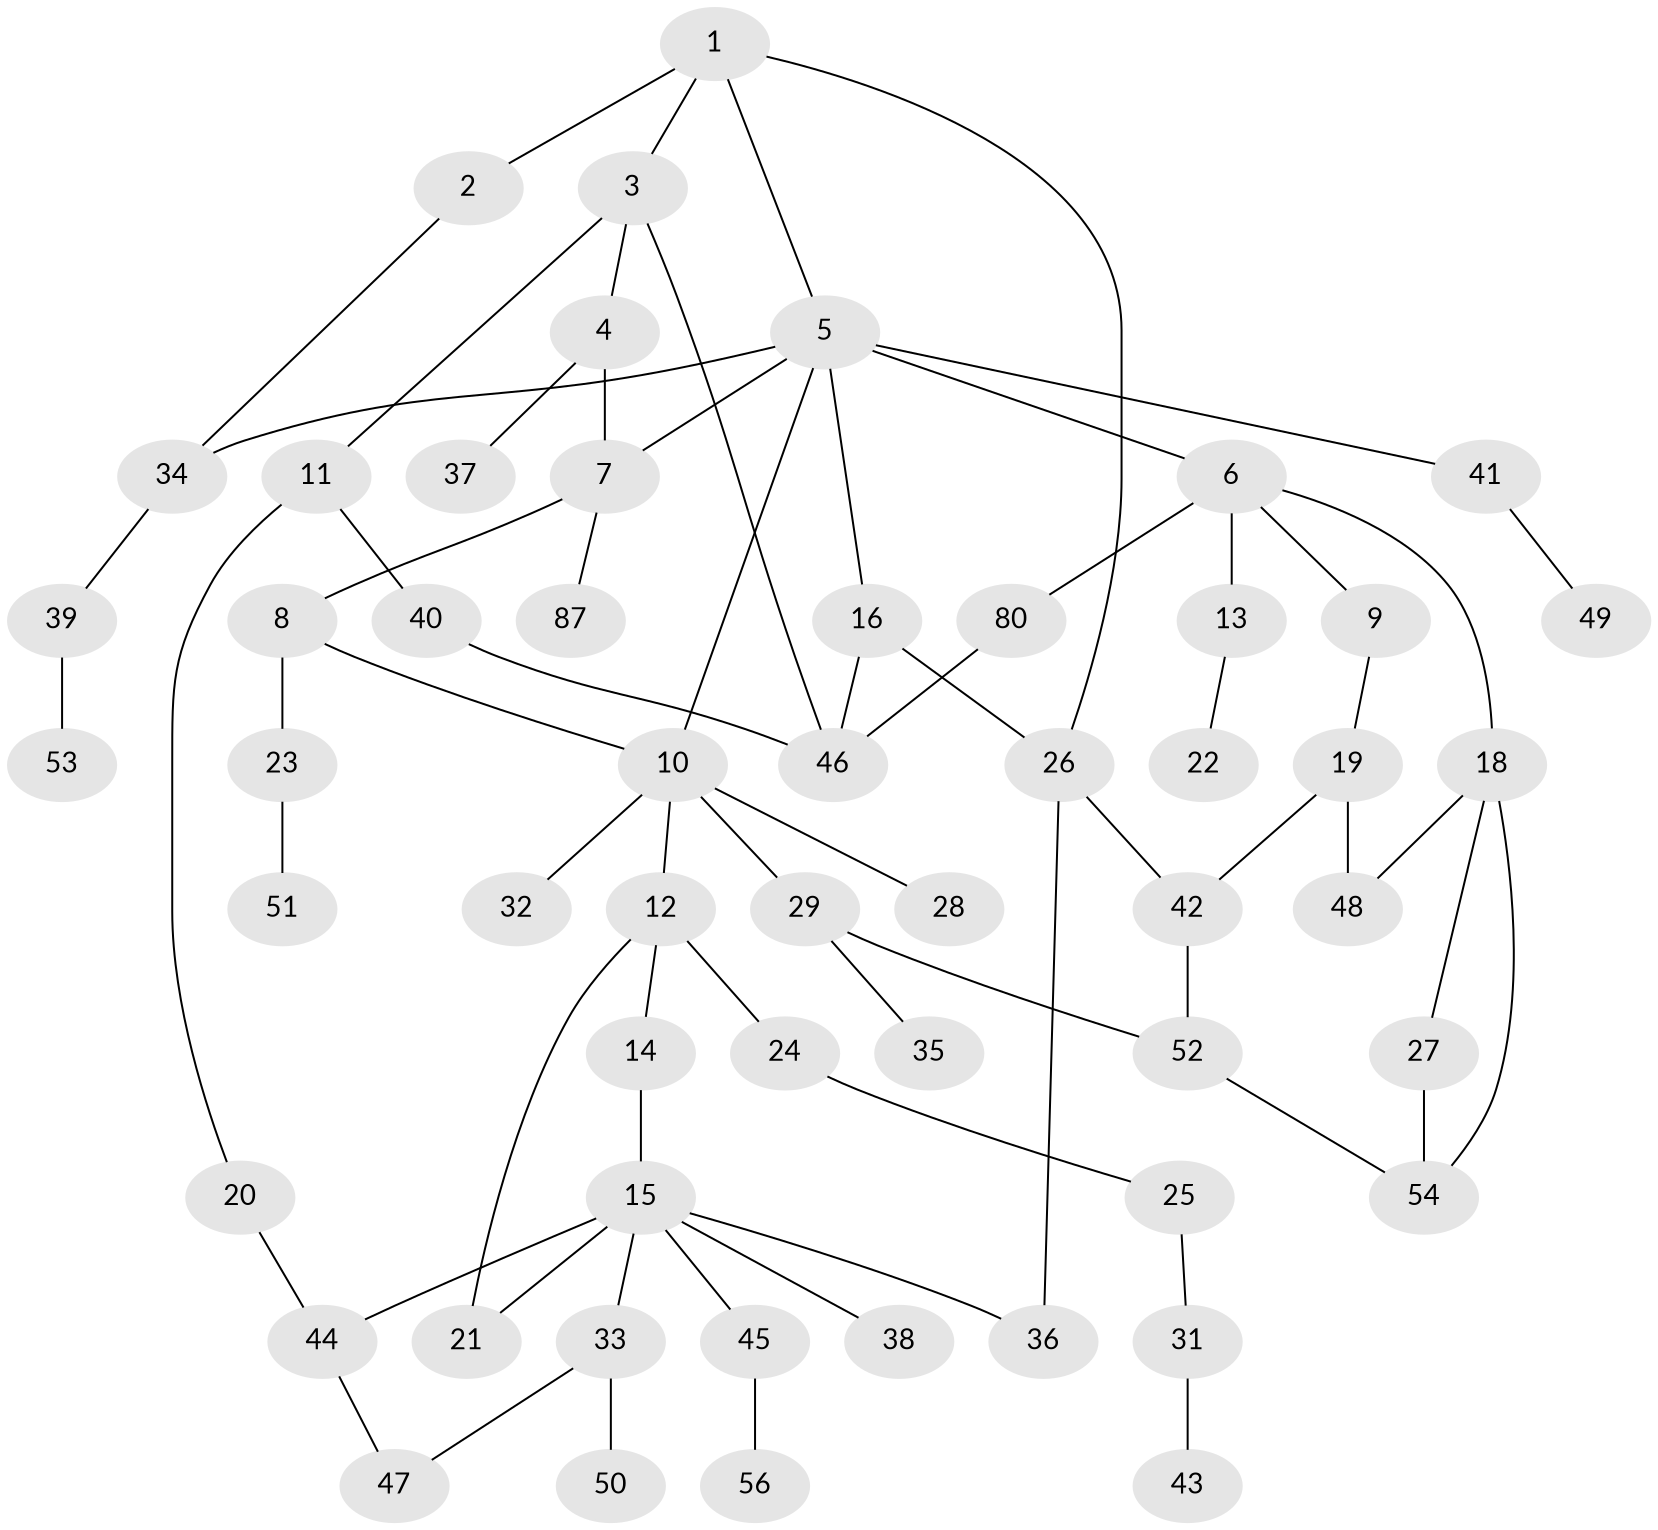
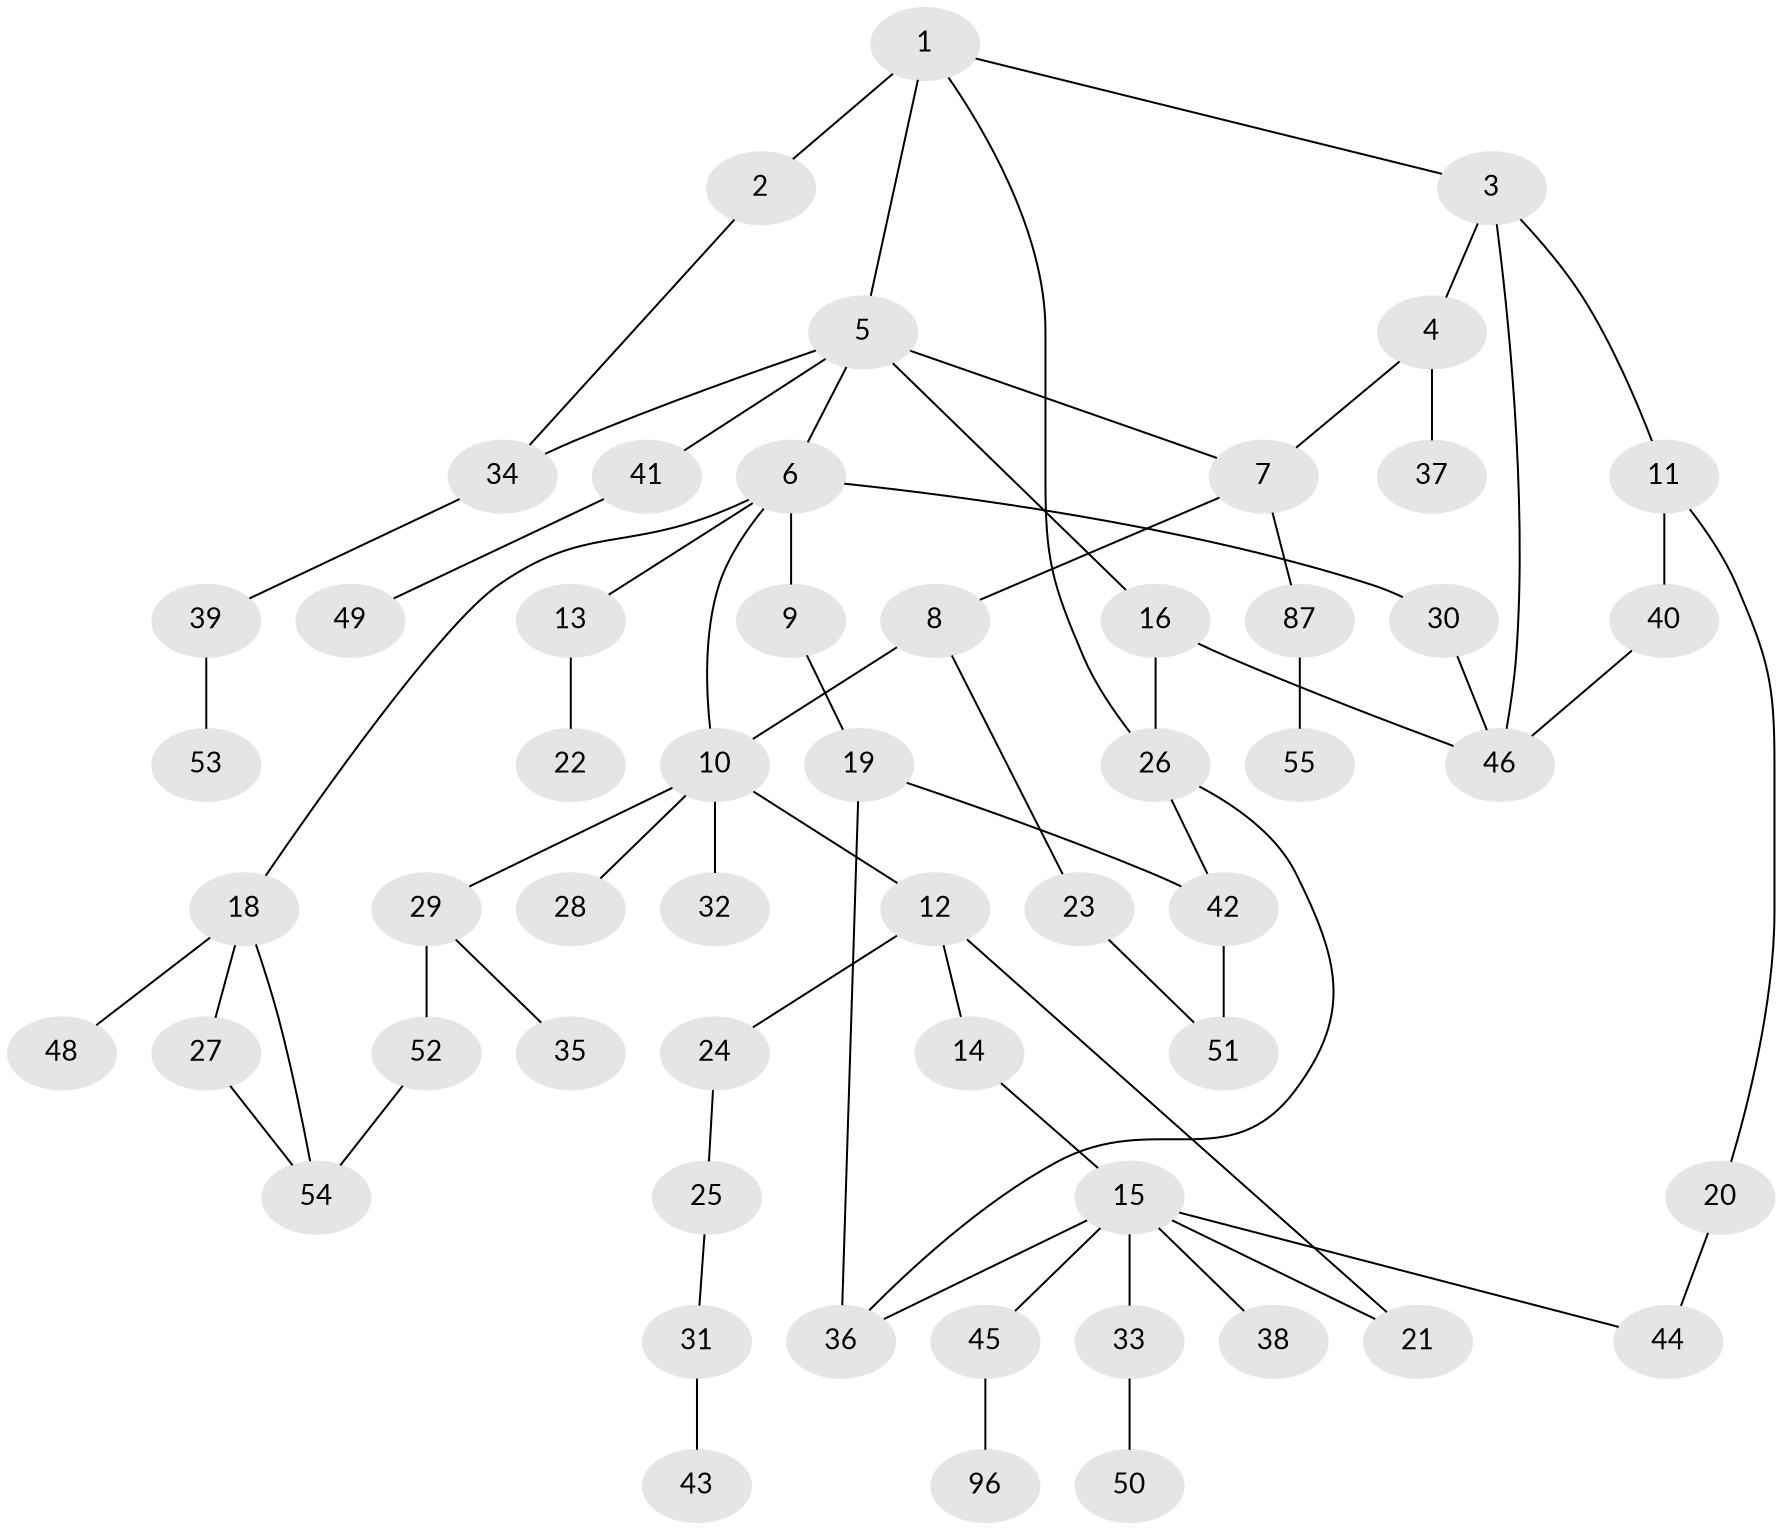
(746, 558) -> (712, 612)
(1011, 621) -> (1444, 621)
none -> (1300, 765)
(1348, 837) -> (850, 1053)
(1188, 982) -> (1224, 982)
(395, 1486) -> none
(755, 1486) -> (985, 1486)
